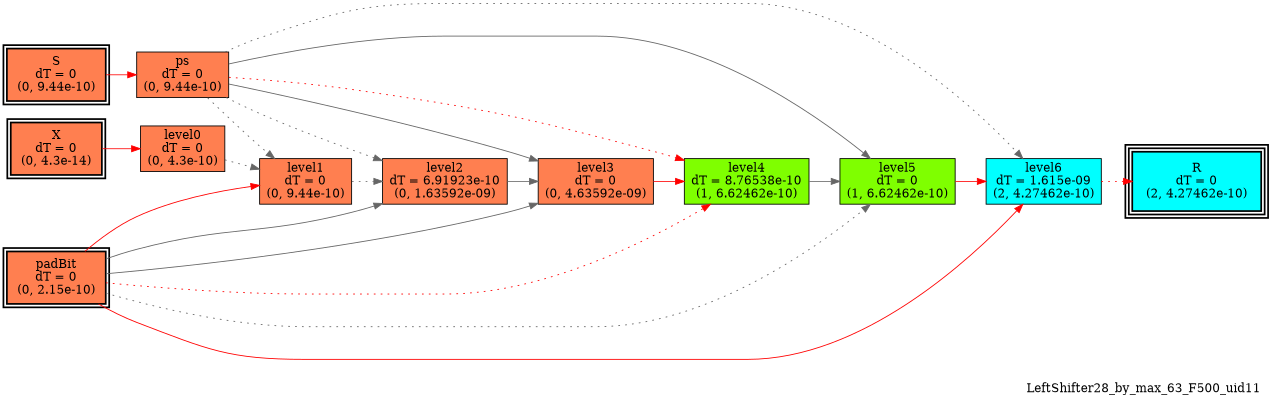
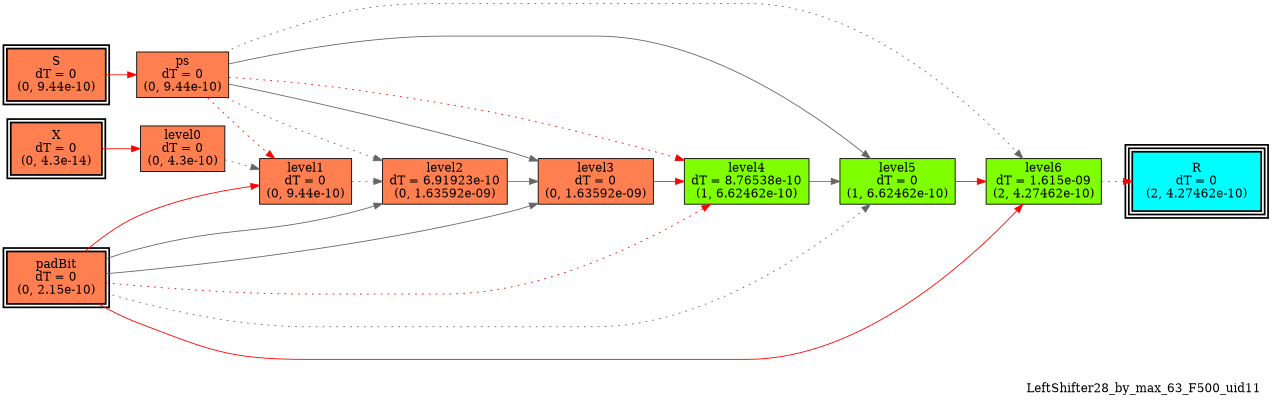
(237, 126) -> (237, 126)
(596, 181) -> (596, 181)
(1044, 181) -> (1044, 181)
